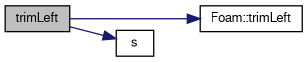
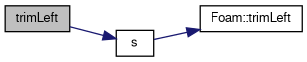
(128, 19) -> (171, 36)
